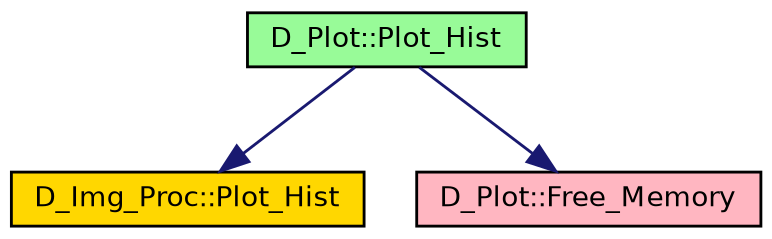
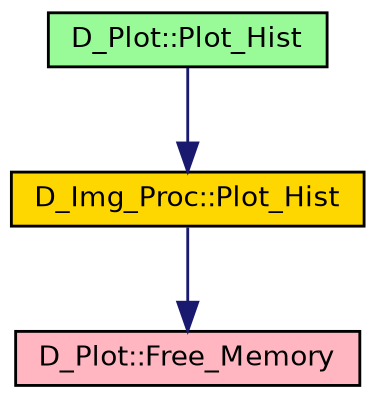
(476, 110) -> (188, 264)
